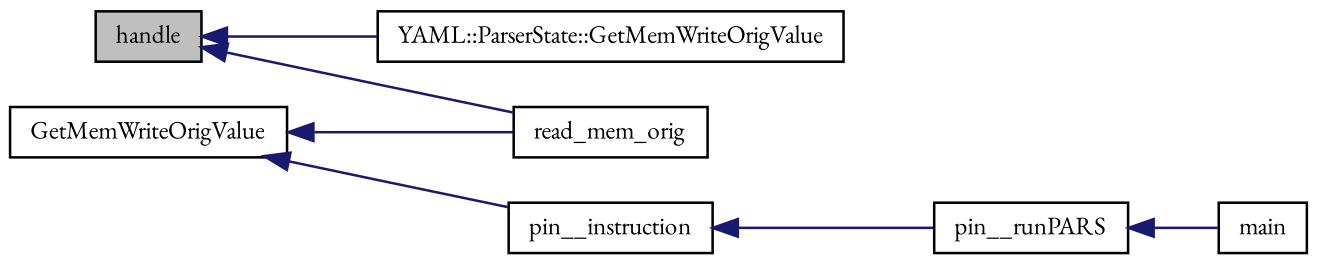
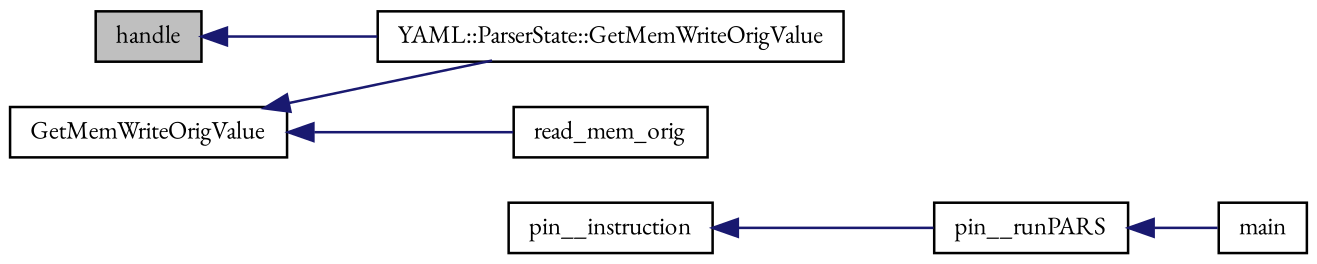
(370, 83) -> none
(399, 184) -> (391, 82)
